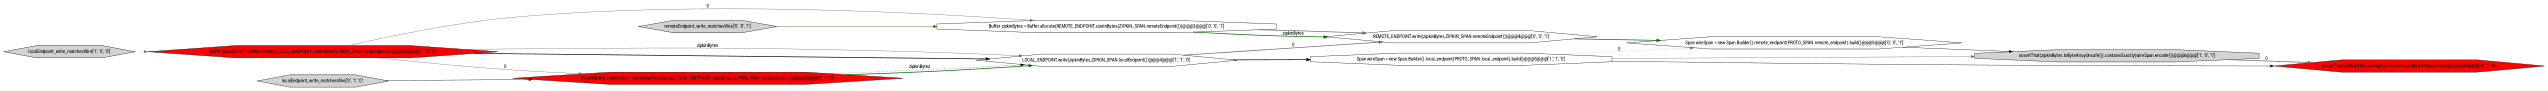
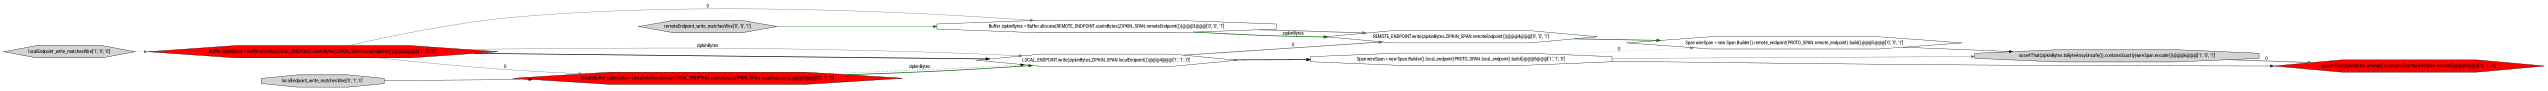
(323, 81) -> (323, 81)
